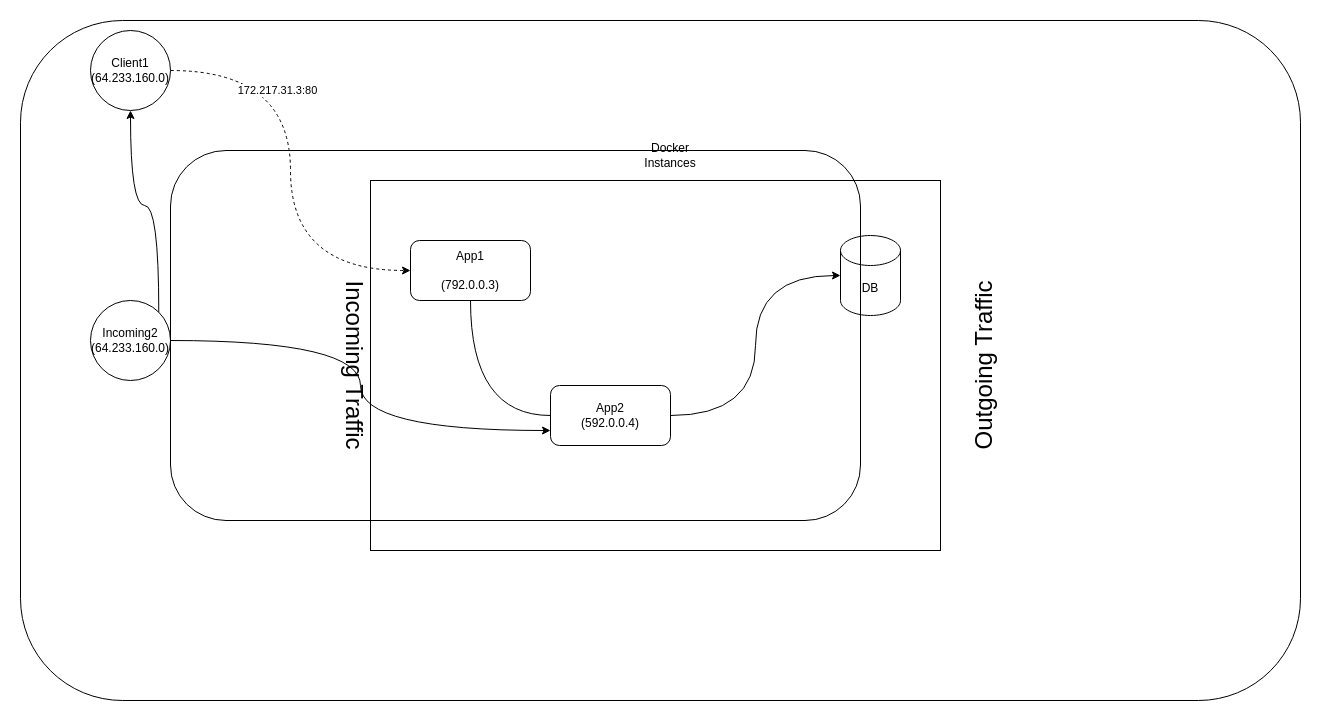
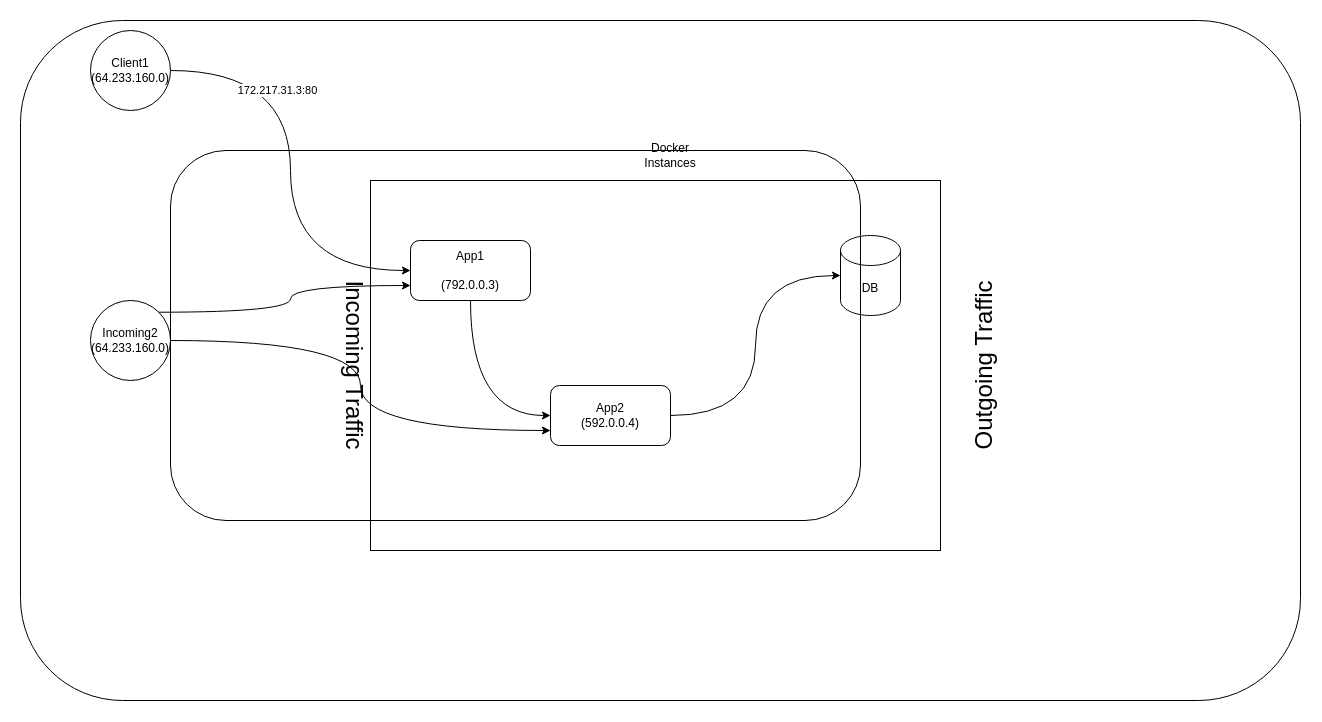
(151, 213) -> (283, 304)
(298, 213) -> (298, 213)
(502, 399) -> (498, 398)
